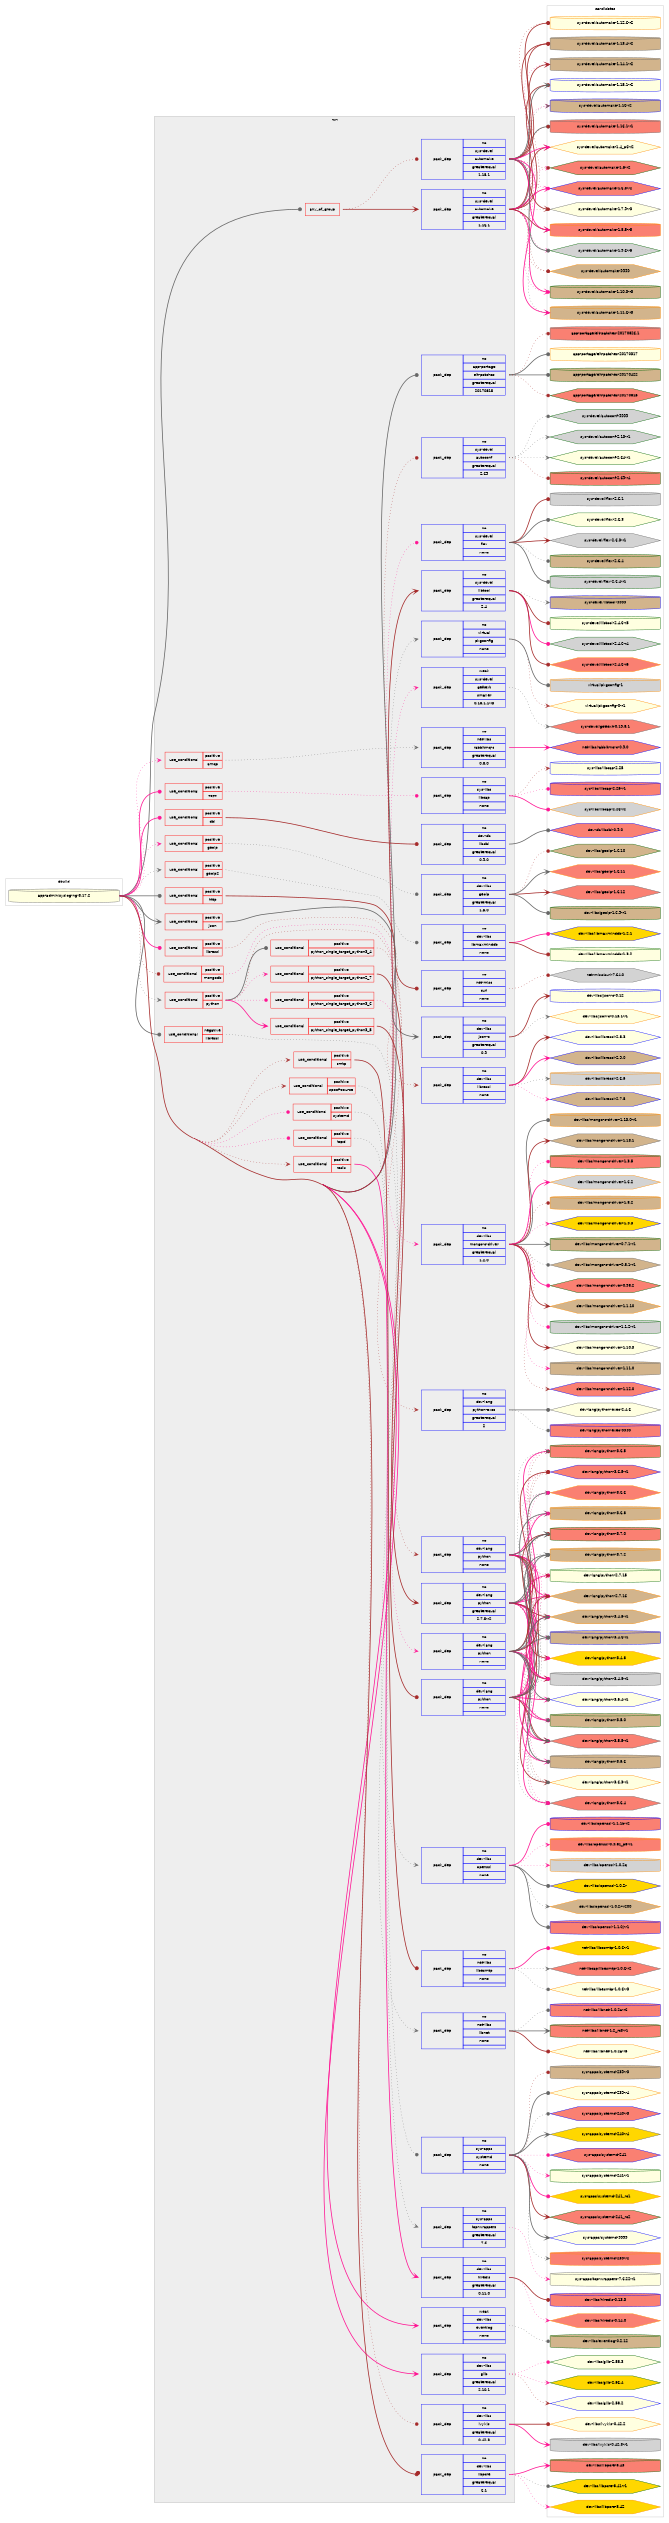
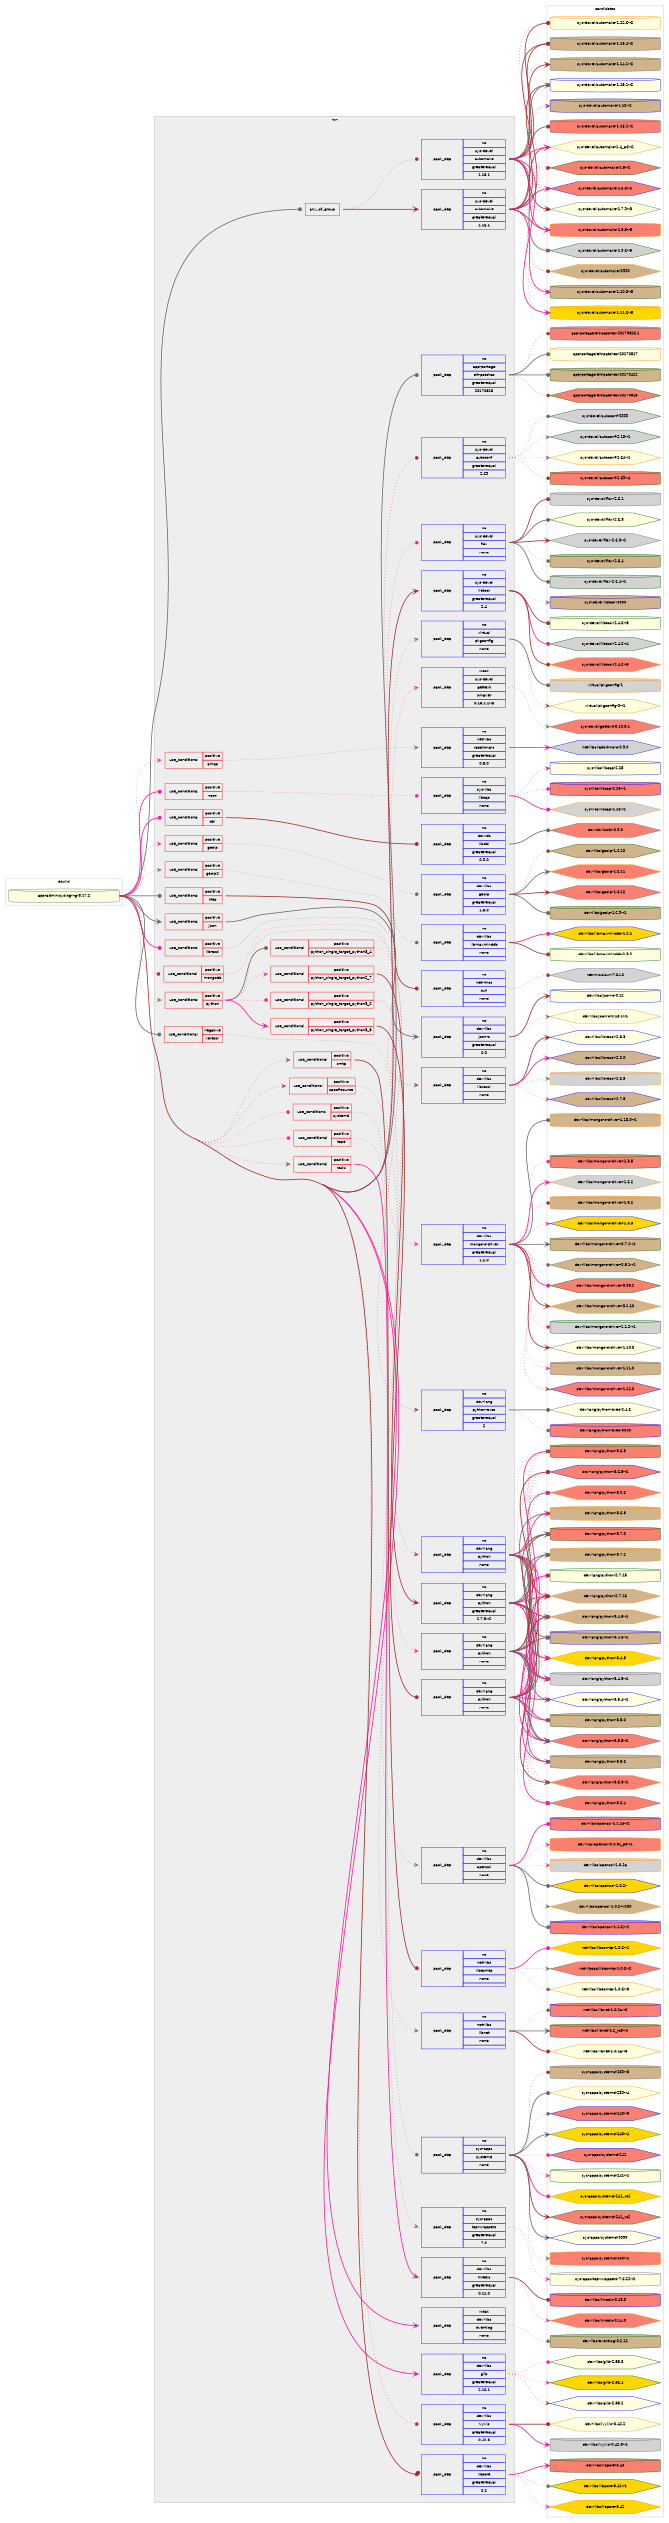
(605, 313) -> (605, 313)
(605, 458) -> (605, 458)
(605, 748) -> (605, 748)
(605, 830) -> (605, 830)
(605, 1141) -> none
(605, 1306) -> (605, 1306)
(605, 1783) -> (605, 1783)
